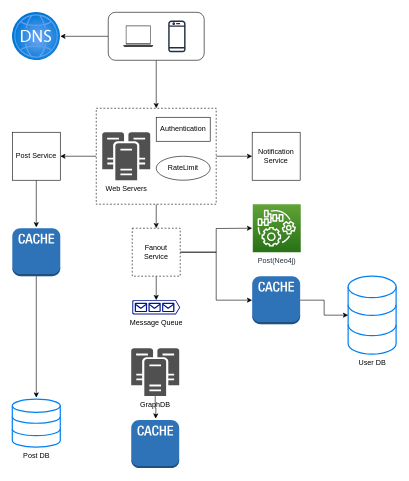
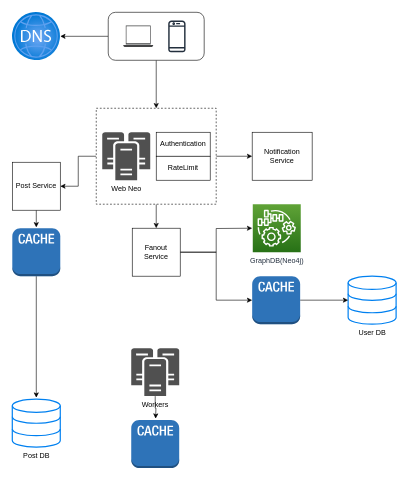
(183, 129) -> (183, 144)
(36, 156) -> (36, 186)
(276, 156) -> (282, 156)
(183, 168) -> (183, 168)
(127, 189) -> (127, 189)
(156, 252) -> (156, 252)
(277, 261) -> (277, 261)
(156, 294) -> none
(156, 308) -> none
(372, 315) -> (372, 300)
(155, 405) -> (155, 405)
